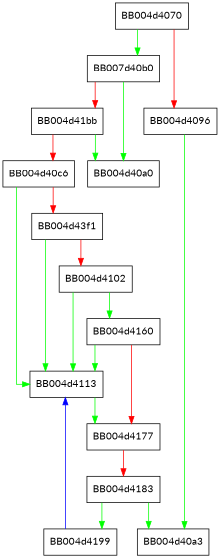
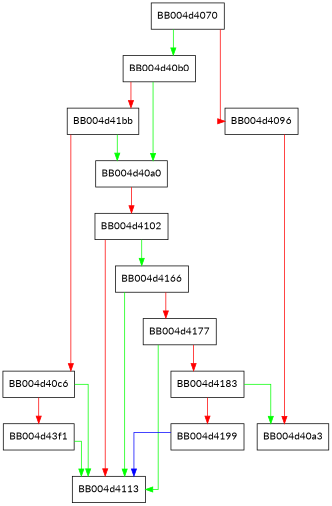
(123, 69) -> (159, 69)
(81, 249) -> (132, 196)
(73, 328) -> (105, 354)
(184, 328) -> (284, 275)
(123, 332) -> (152, 279)
(95, 407) -> (158, 420)
(102, 512) -> (207, 407)
